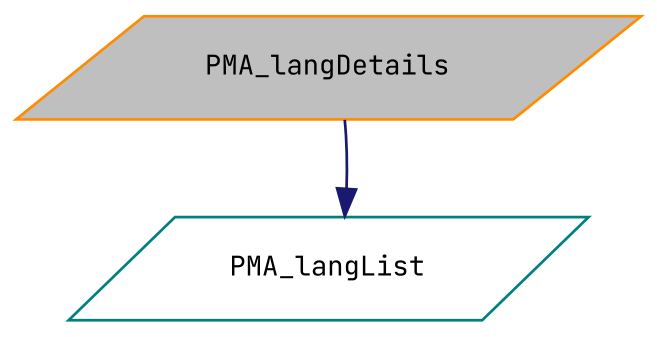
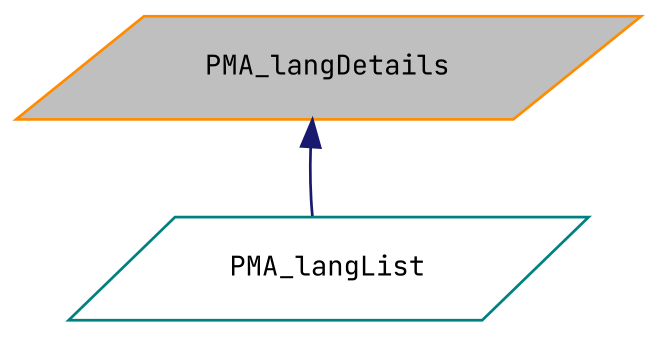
(347, 154) -> (310, 182)
